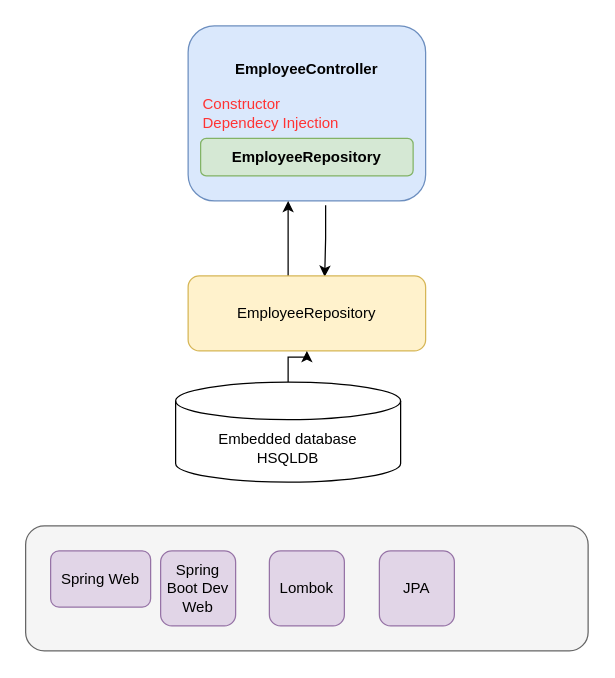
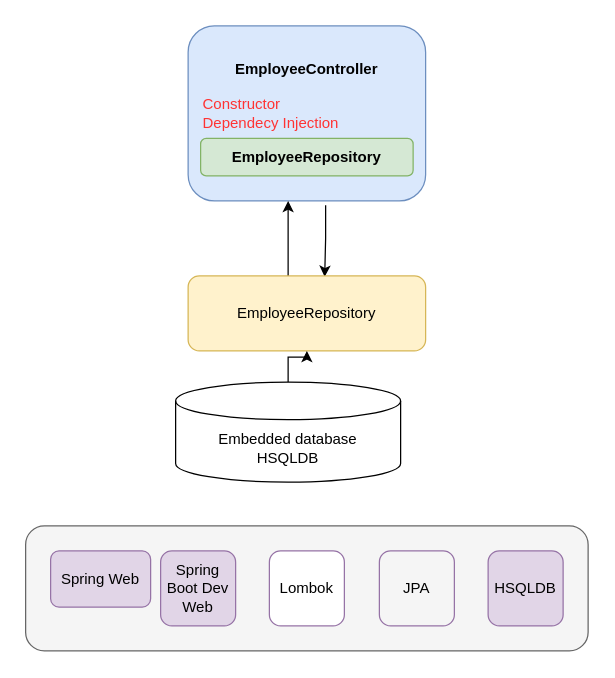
(307, 588) -> (307, 588)
(417, 588) -> (417, 588)
none -> (526, 588)
